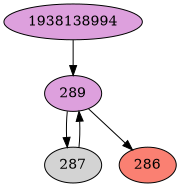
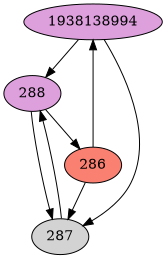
(73, 93) -> (32, 93)
none -> (93, 99)
none -> (139, 136)
none -> (79, 196)
